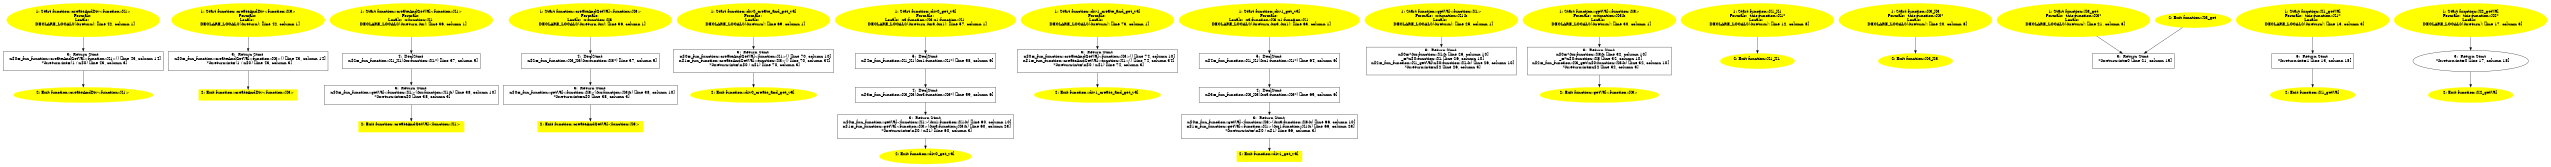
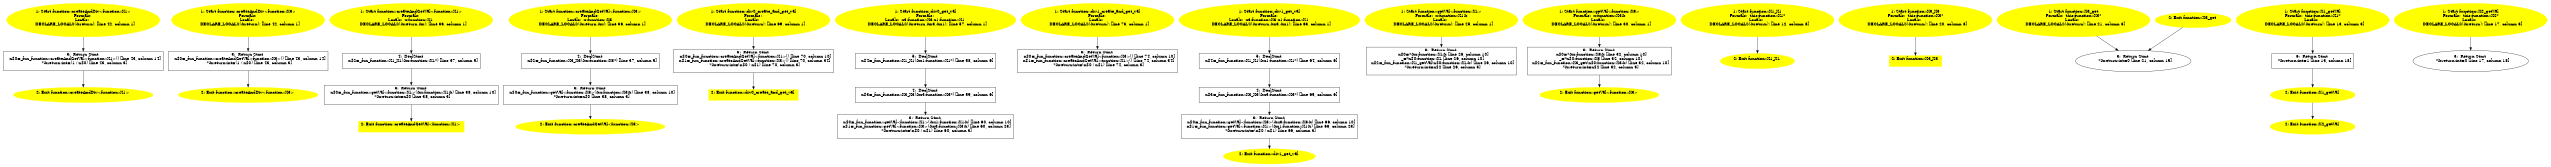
(1915, 61) -> (1915, 61)
(2133, 61) -> (2133, 61)
(2471, 78) -> (2313, 109)
(248, 95) -> (248, 95)
(754, 95) -> (754, 95)
(1097, 95) -> none
(590, 127) -> (590, 127)
(925, 156) -> none
(1269, 156) -> (1269, 156)
